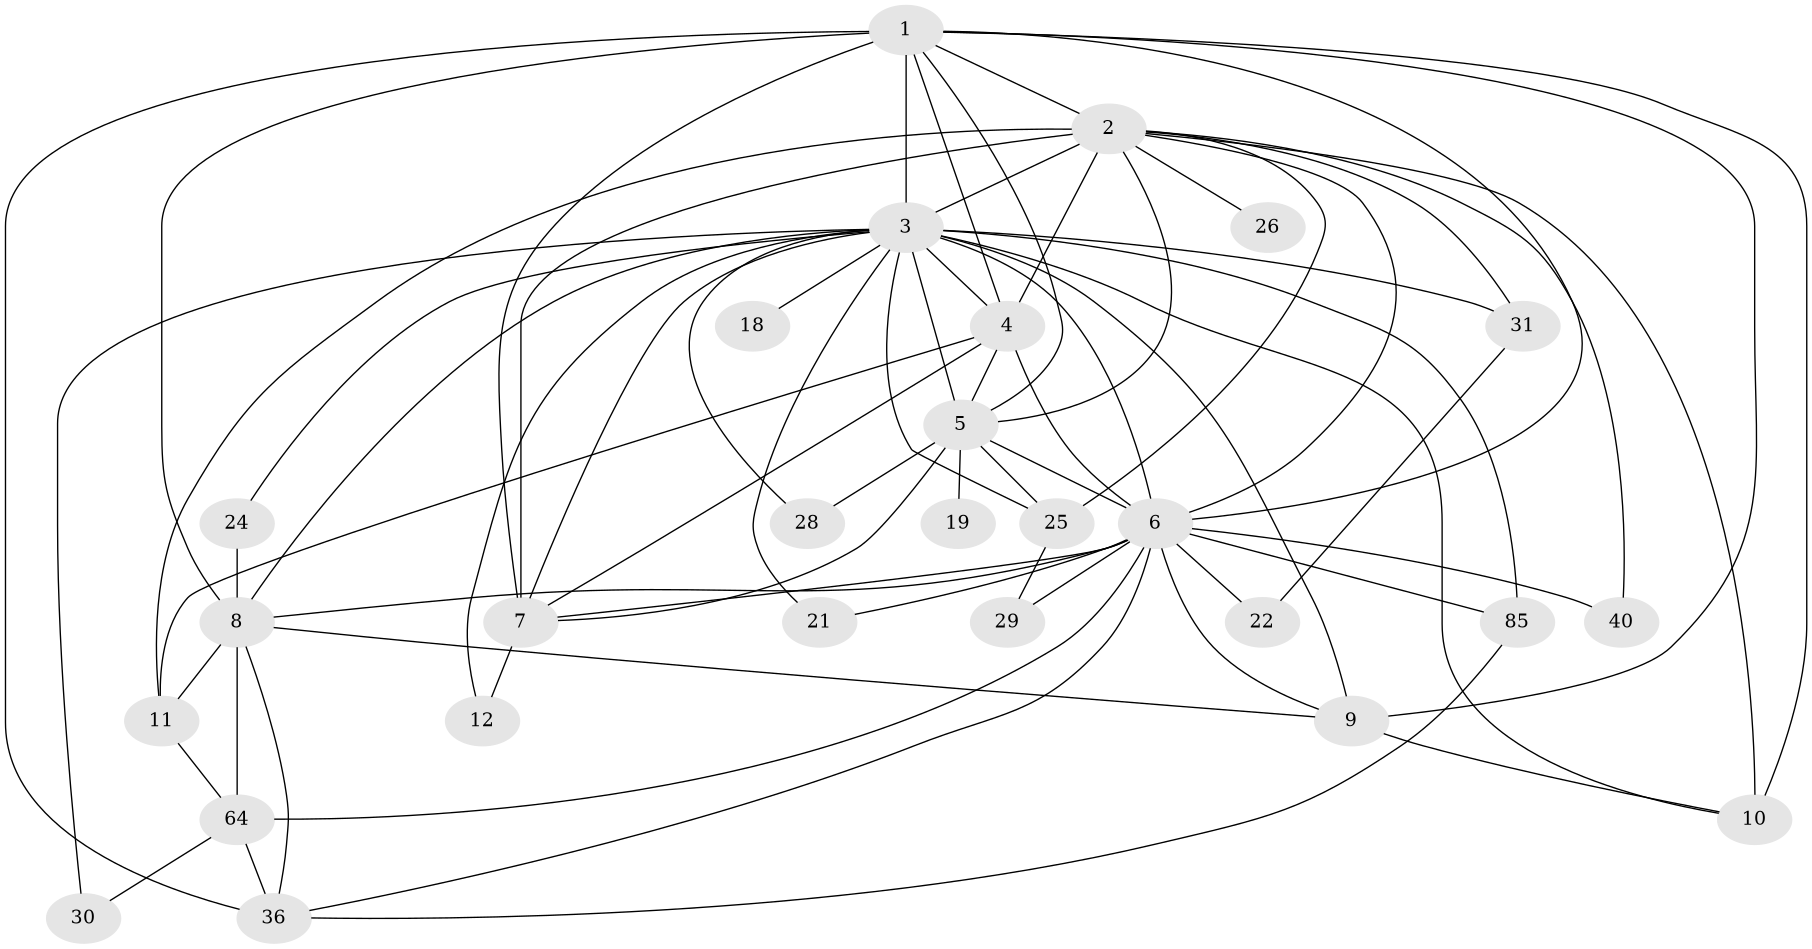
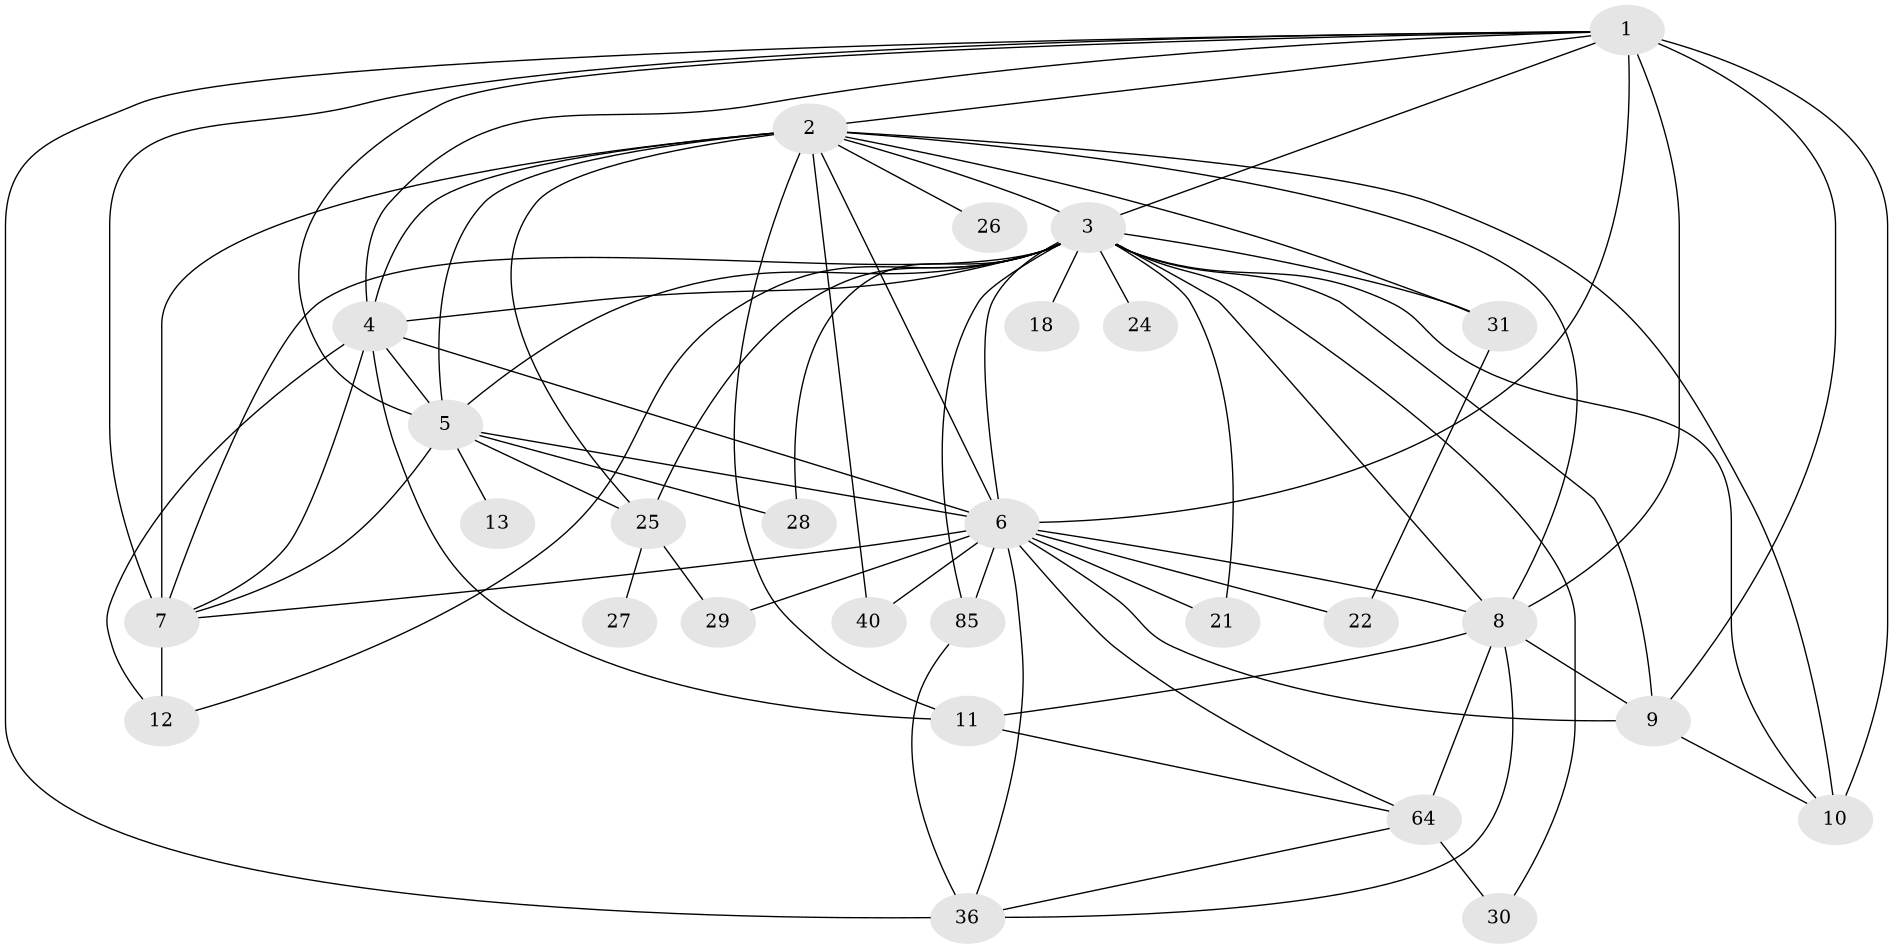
none -> (174, 497)
(958, 524) -> (498, 524)
(237, 565) -> (1364, 211)
none -> (620, 622)
